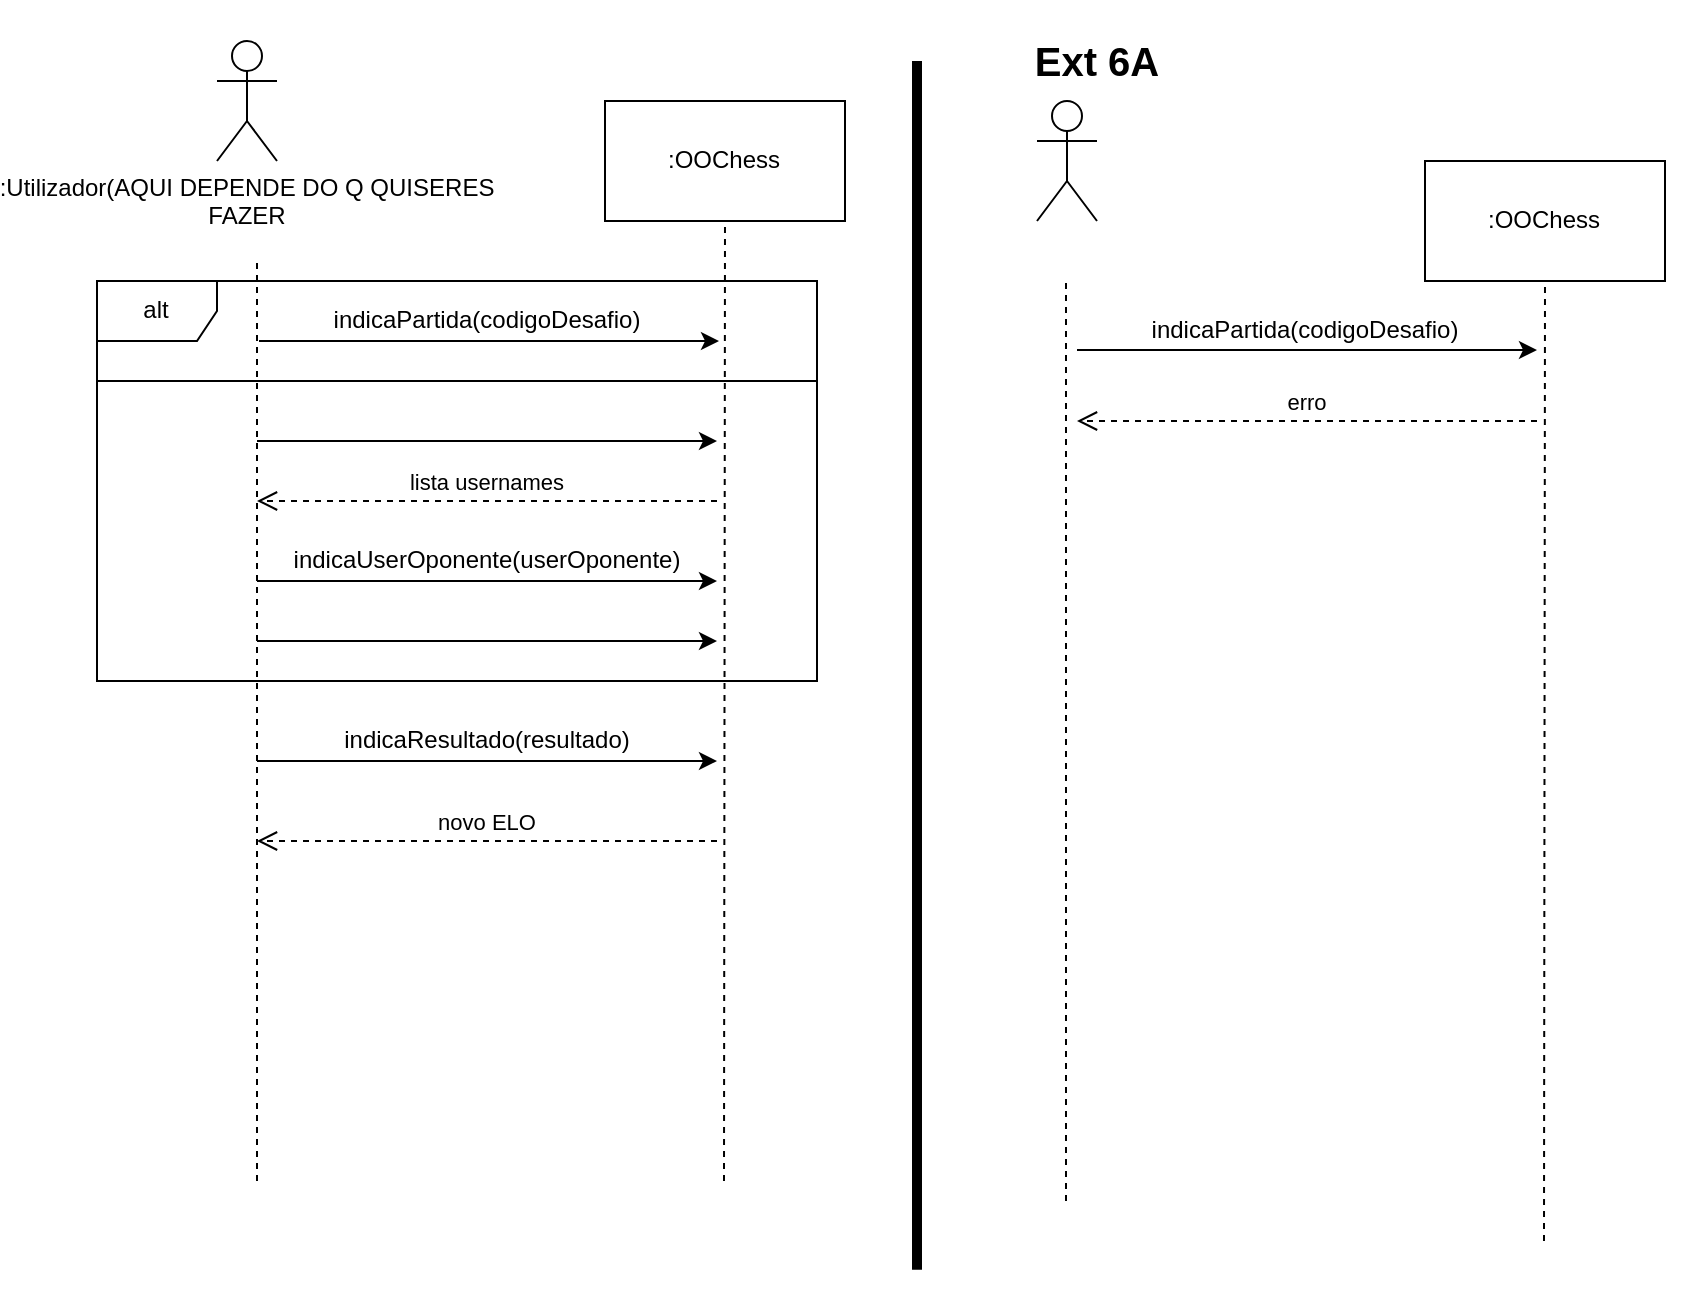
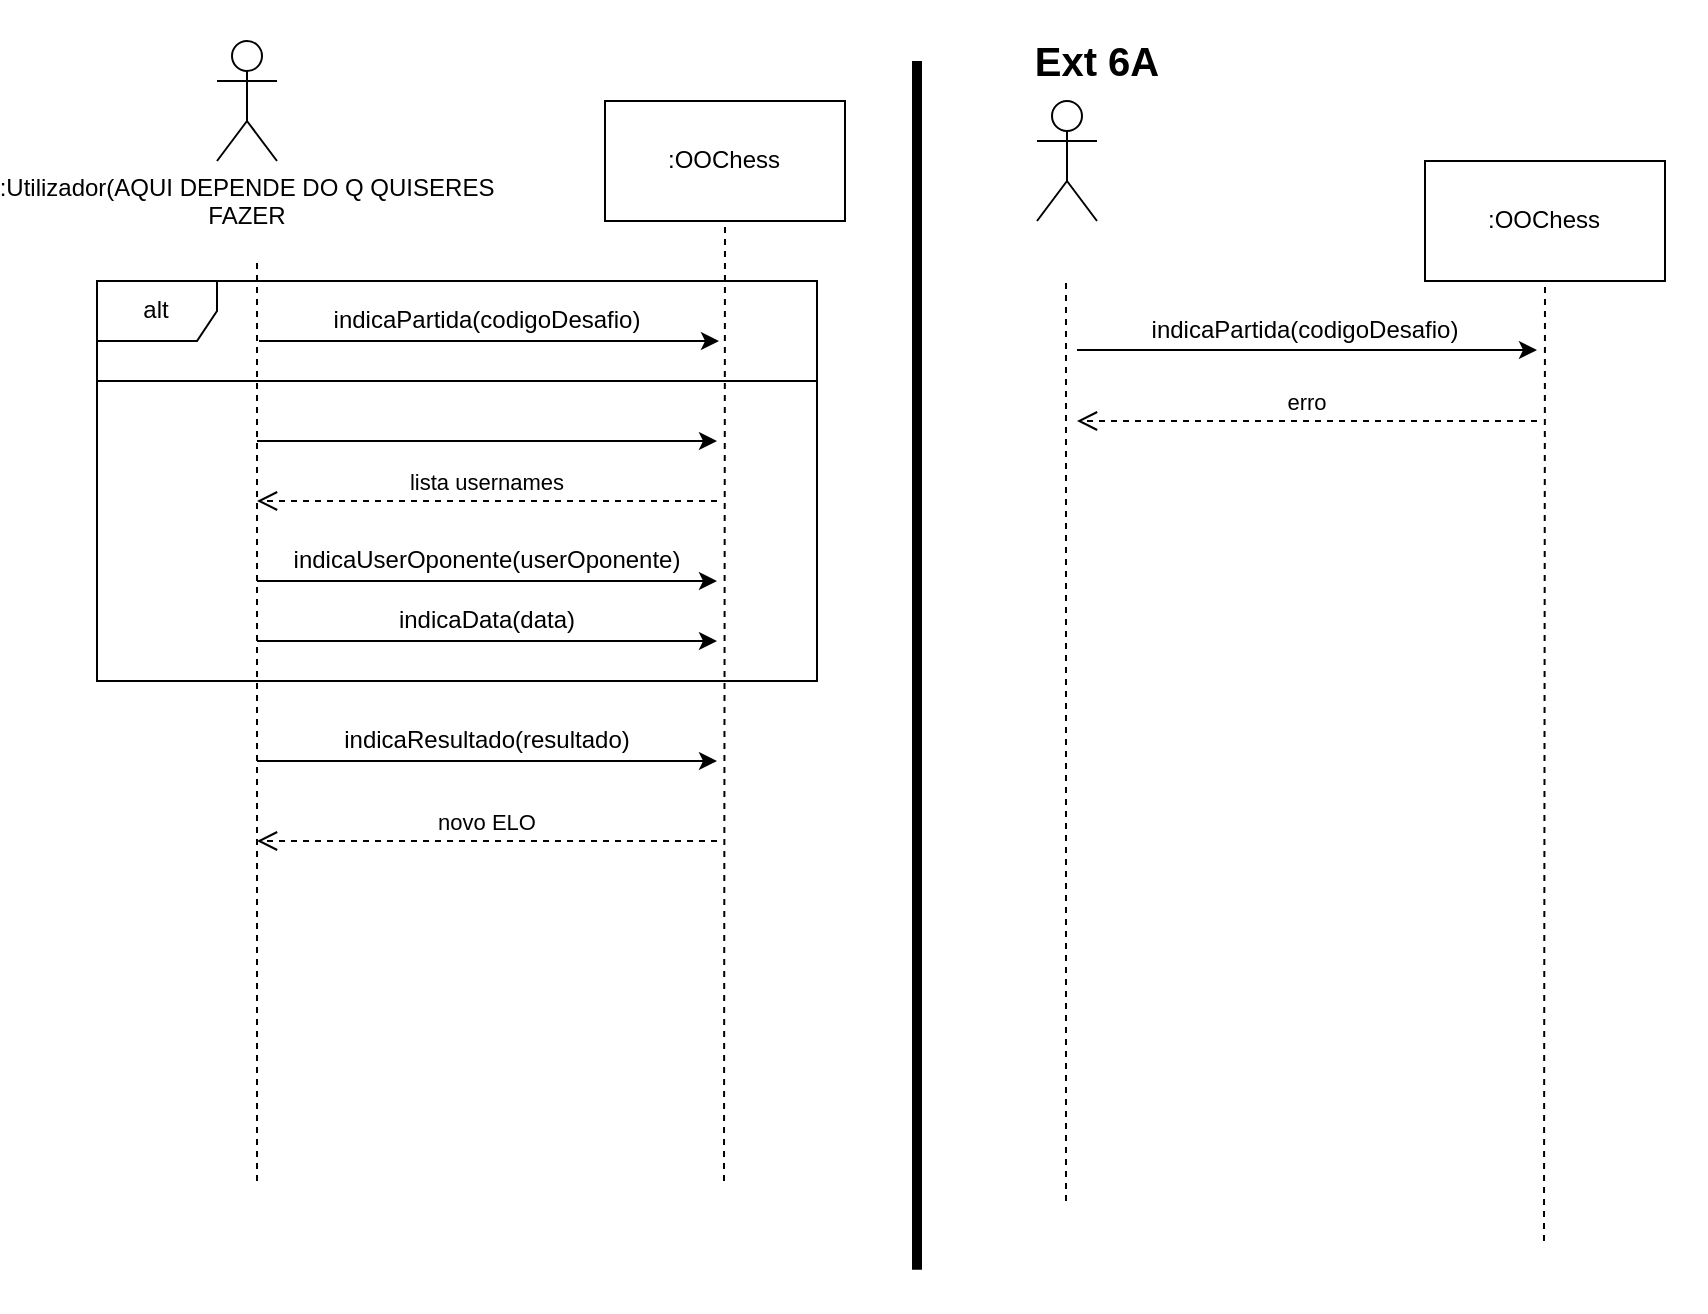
none -> (487, 621)
